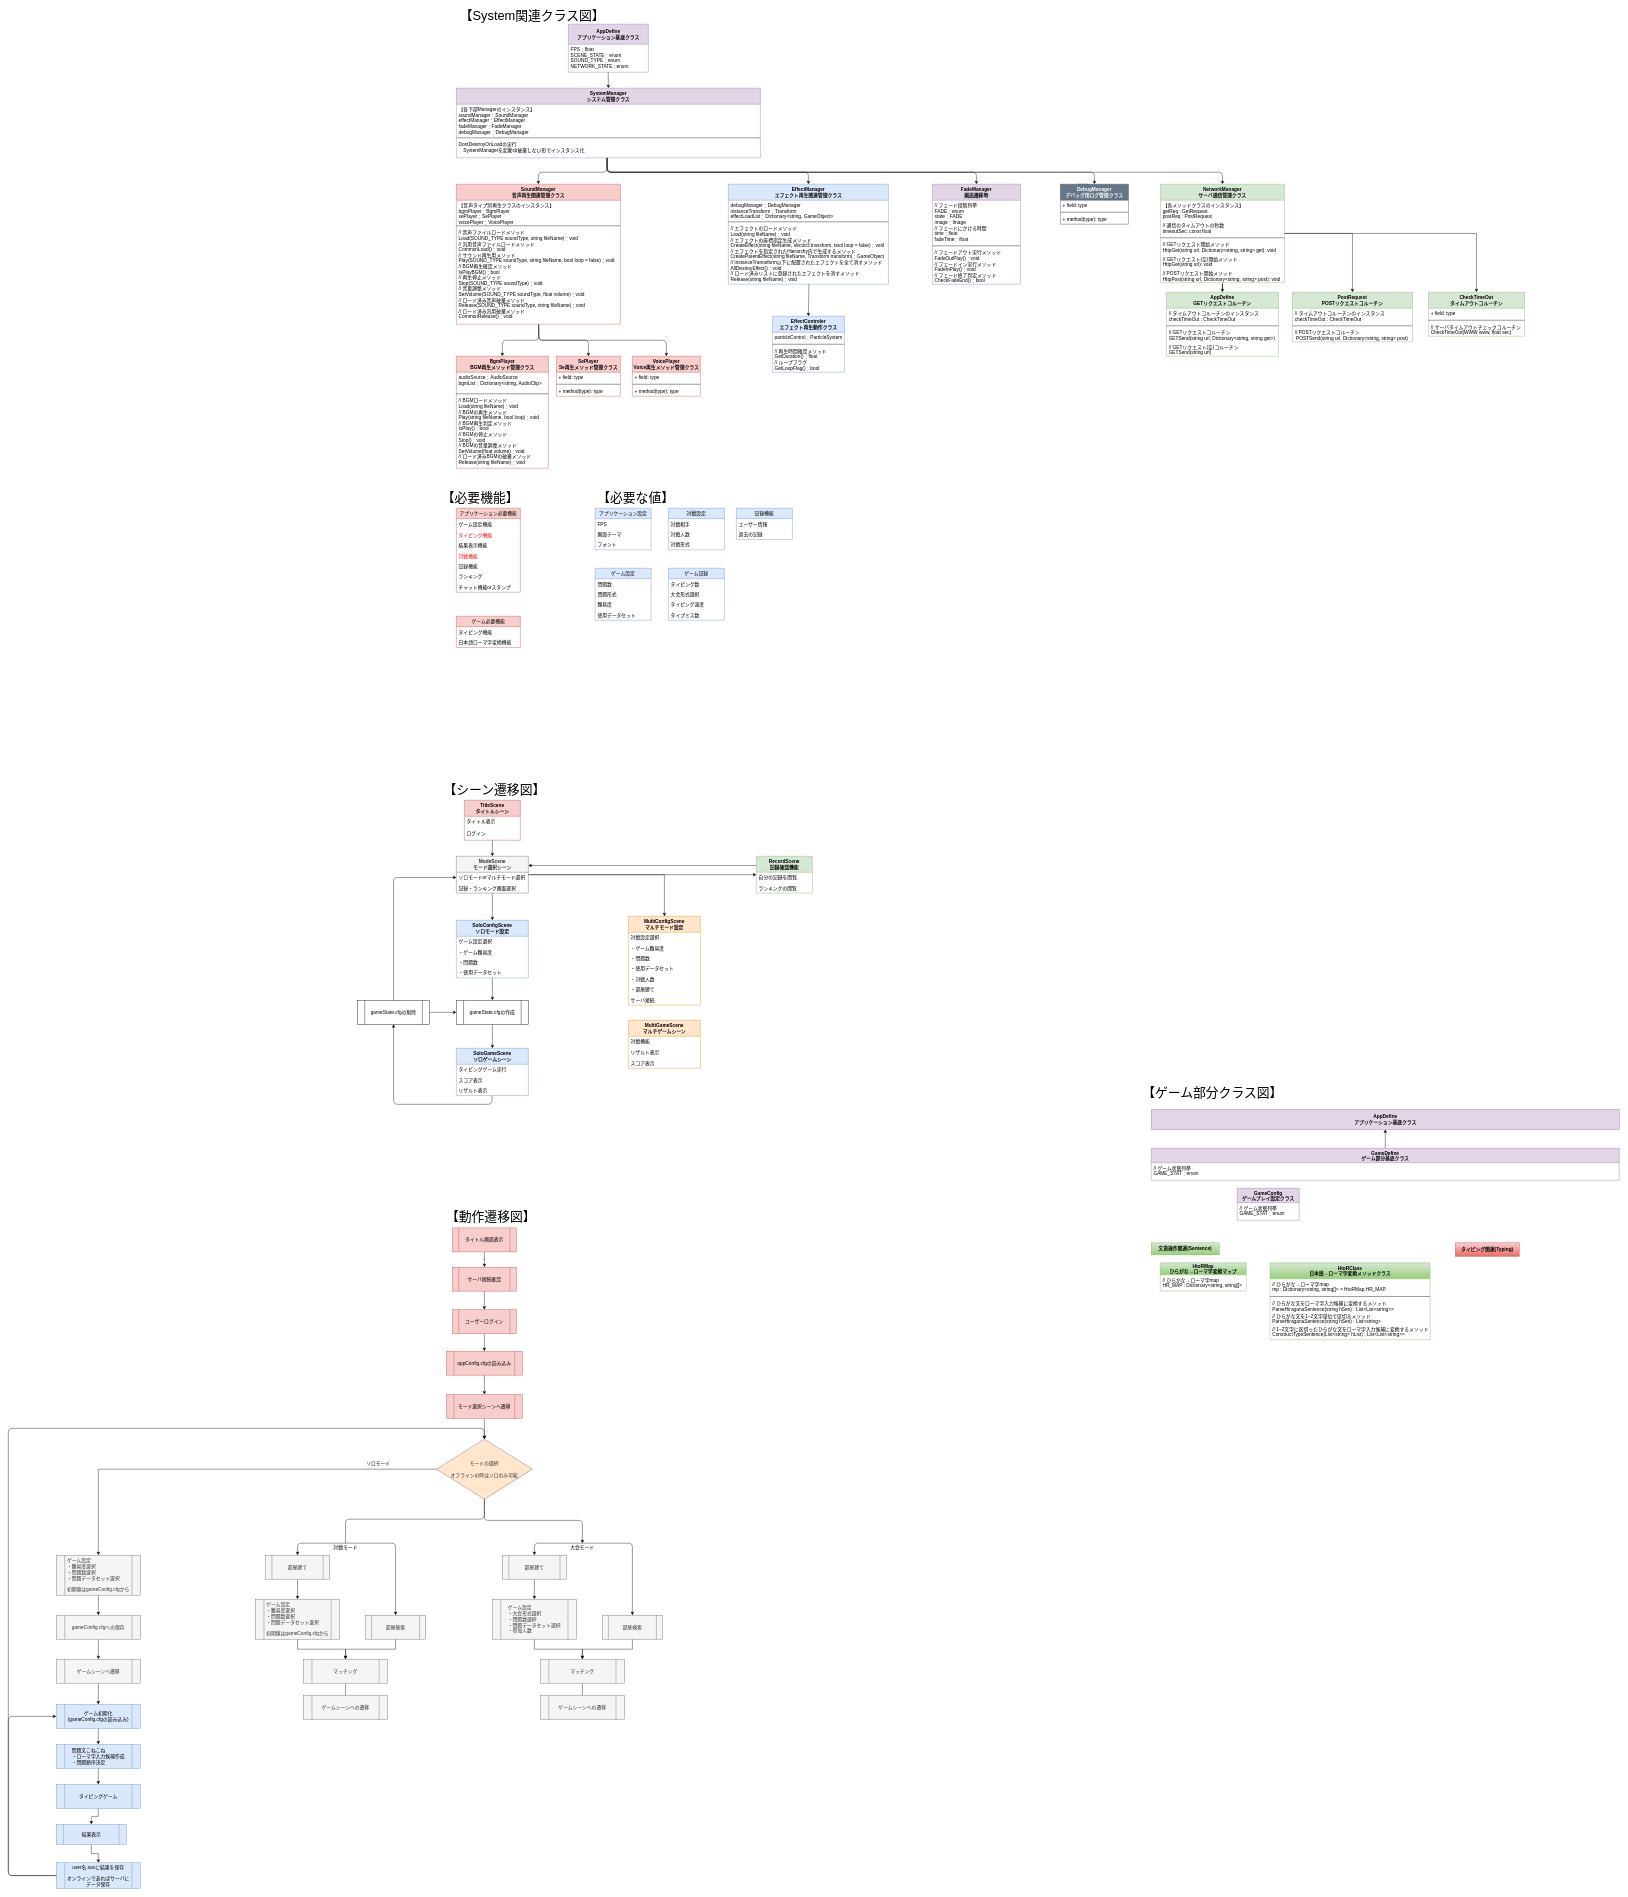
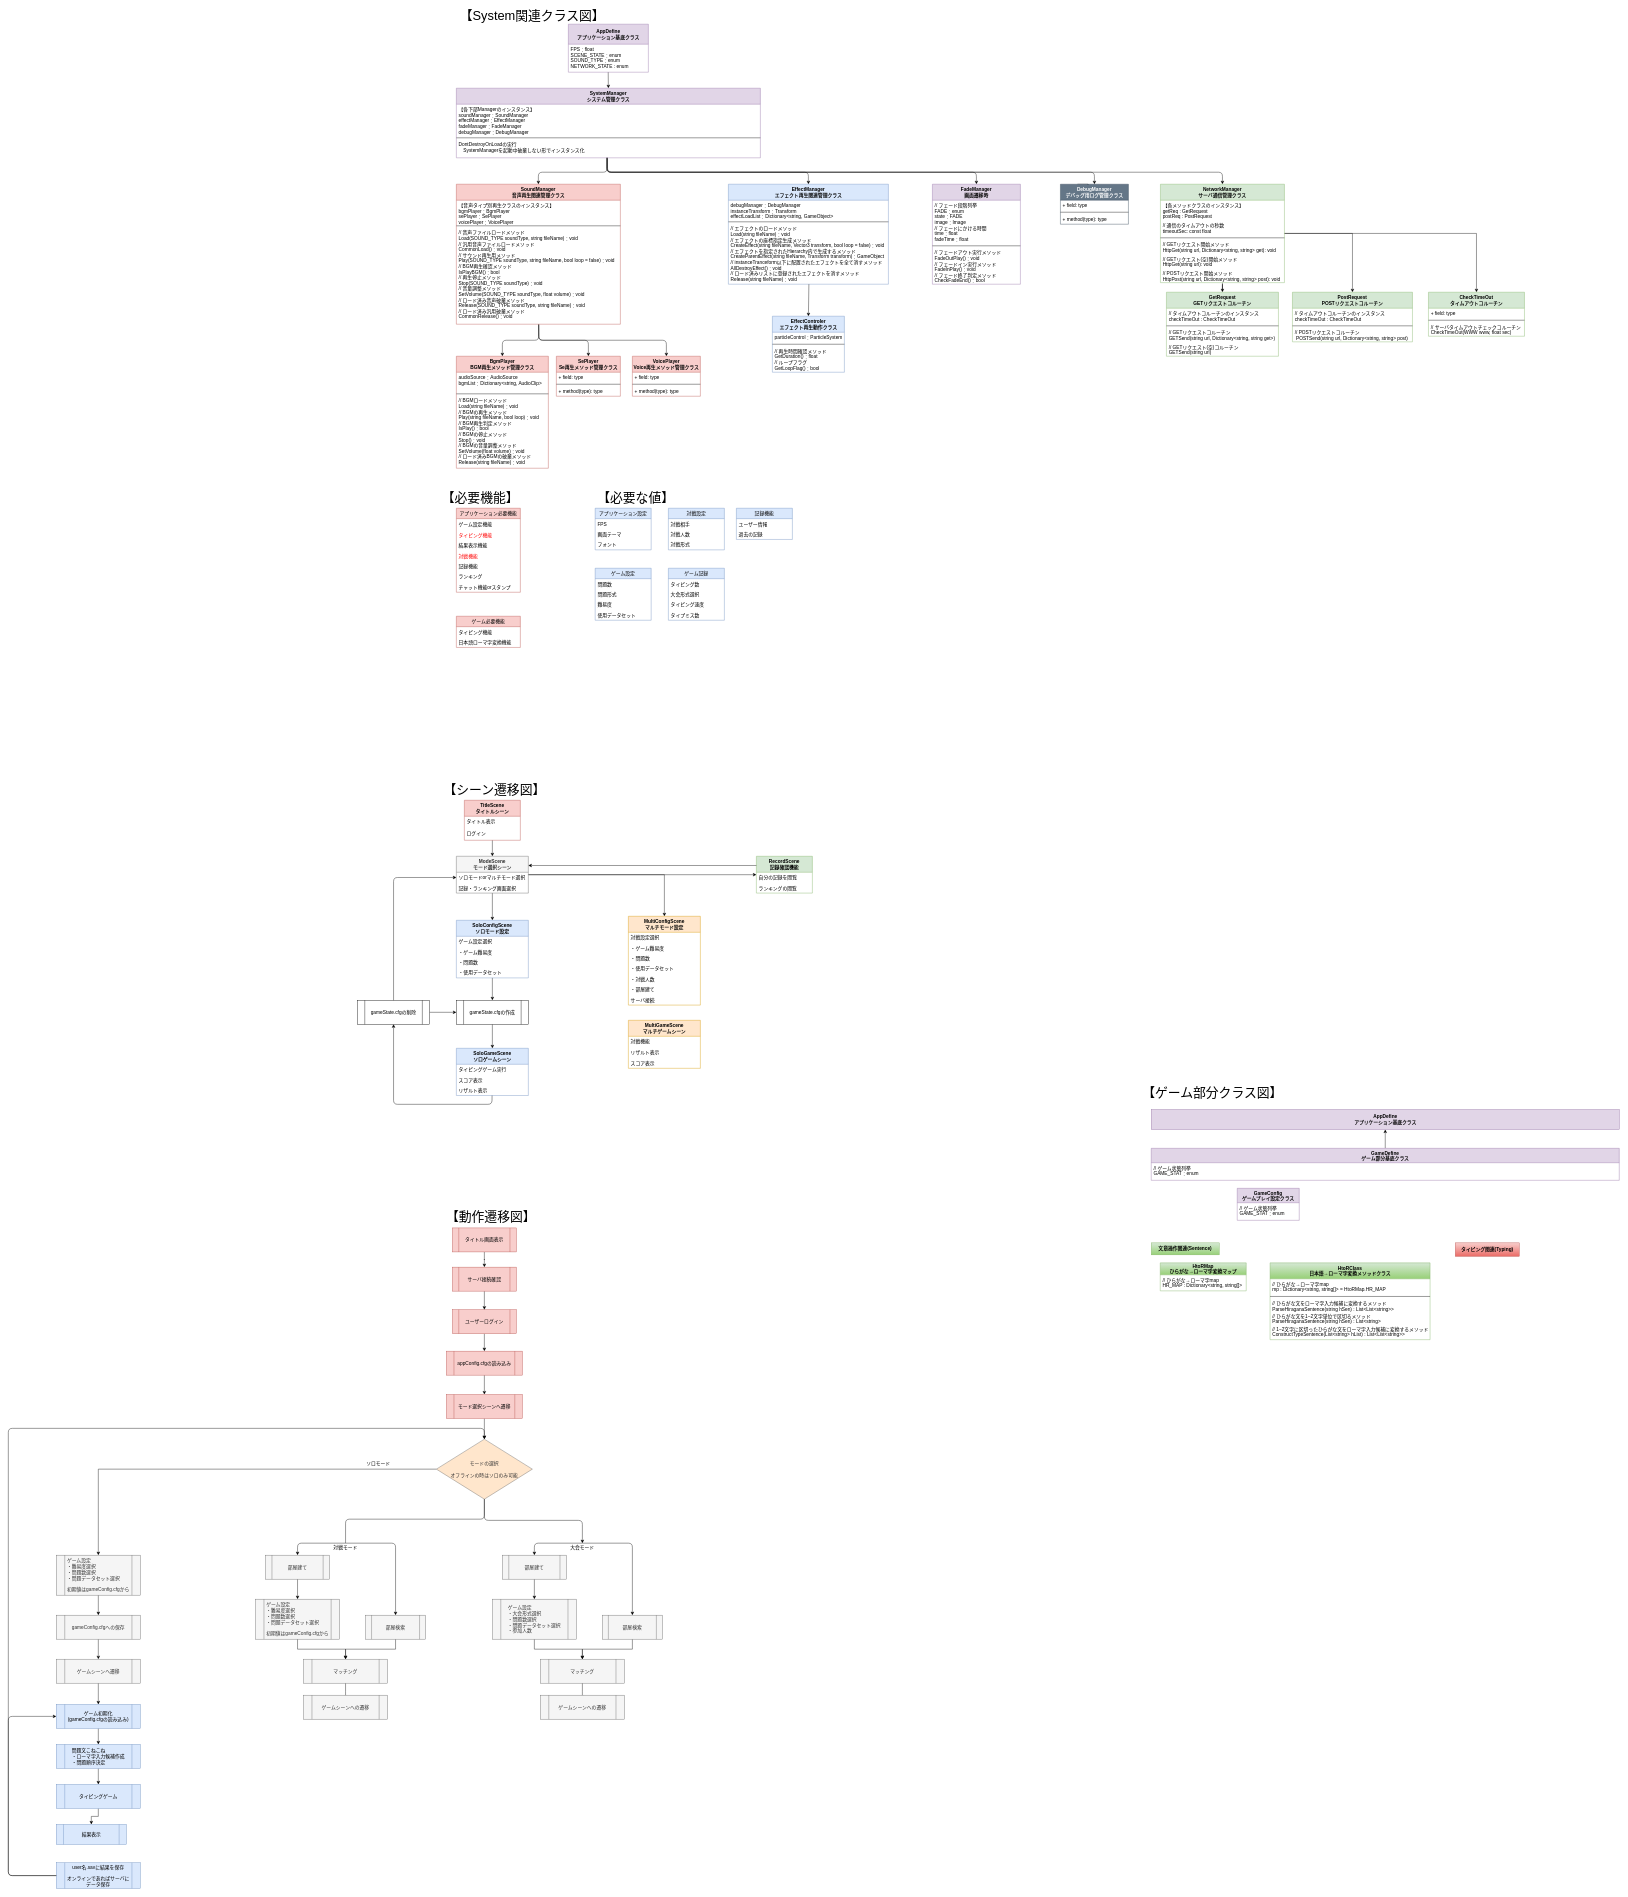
(1222, 298) -> (1222, 298)
(98, 1858) -> none
